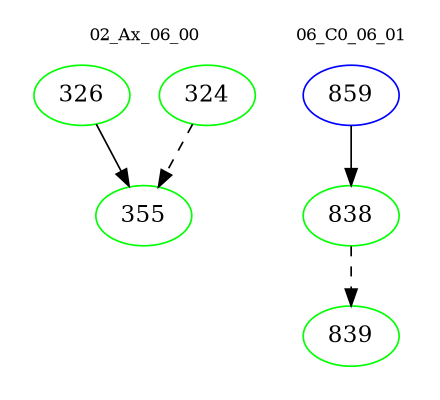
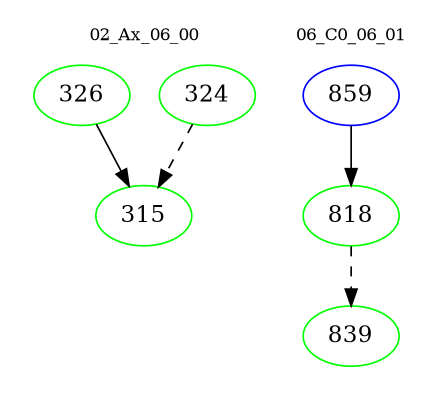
(144, 216) -> (144, 216)
(351, 216) -> (351, 216)
